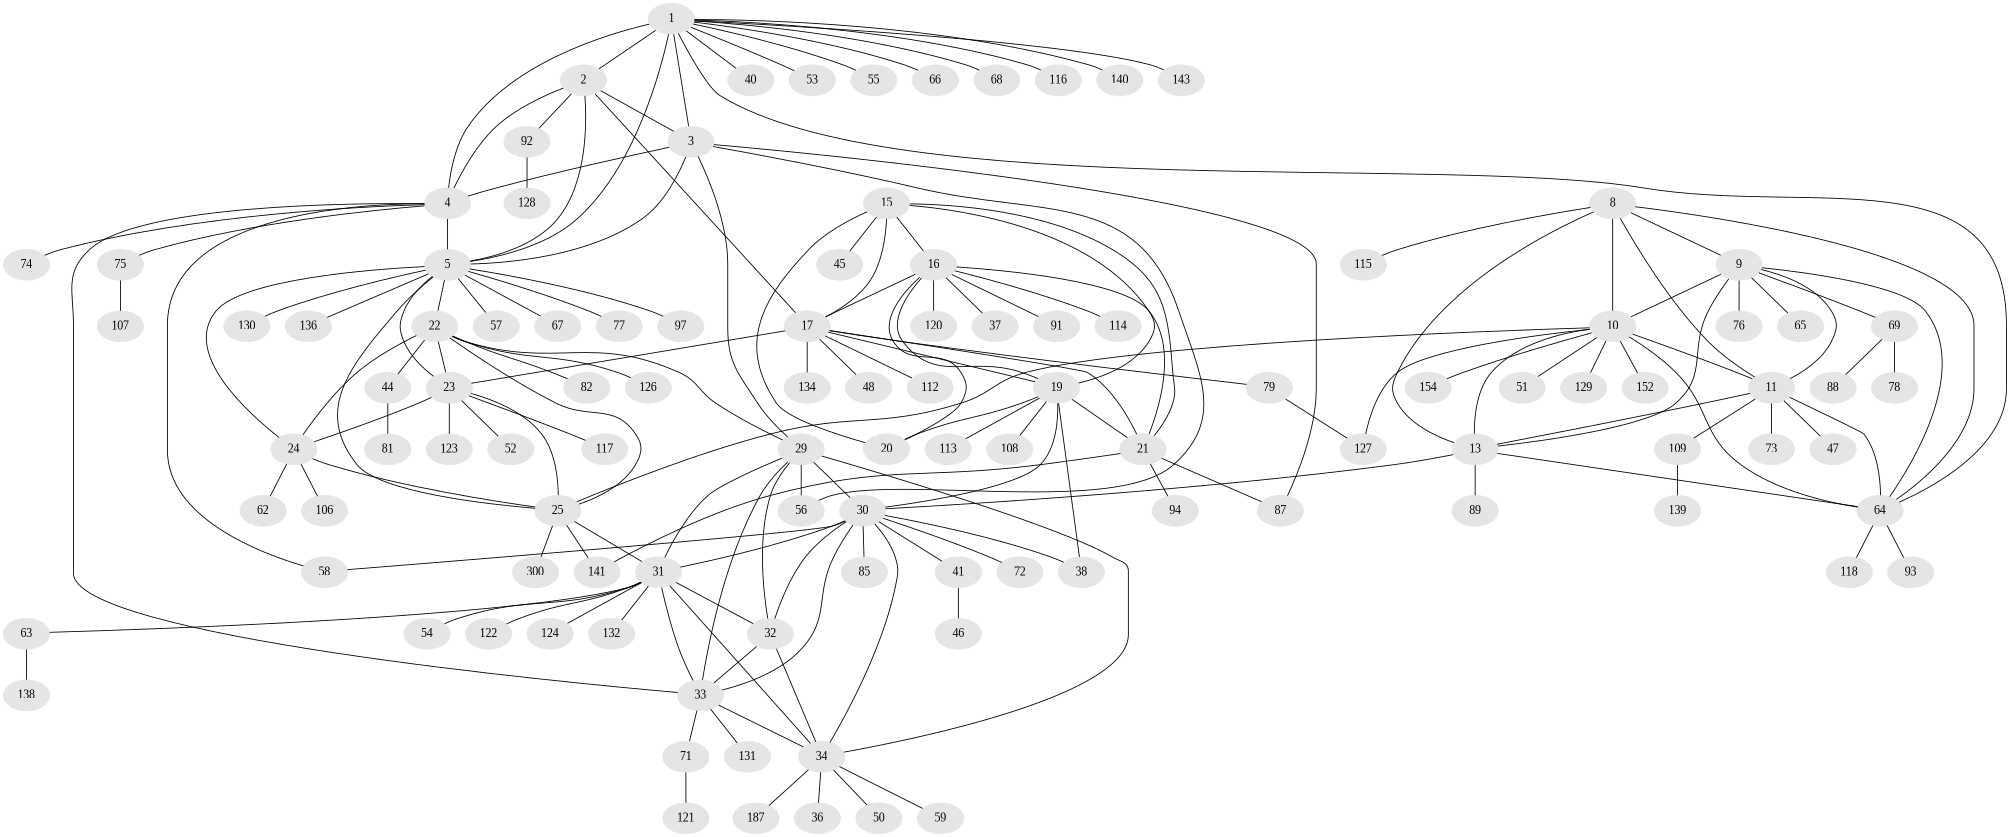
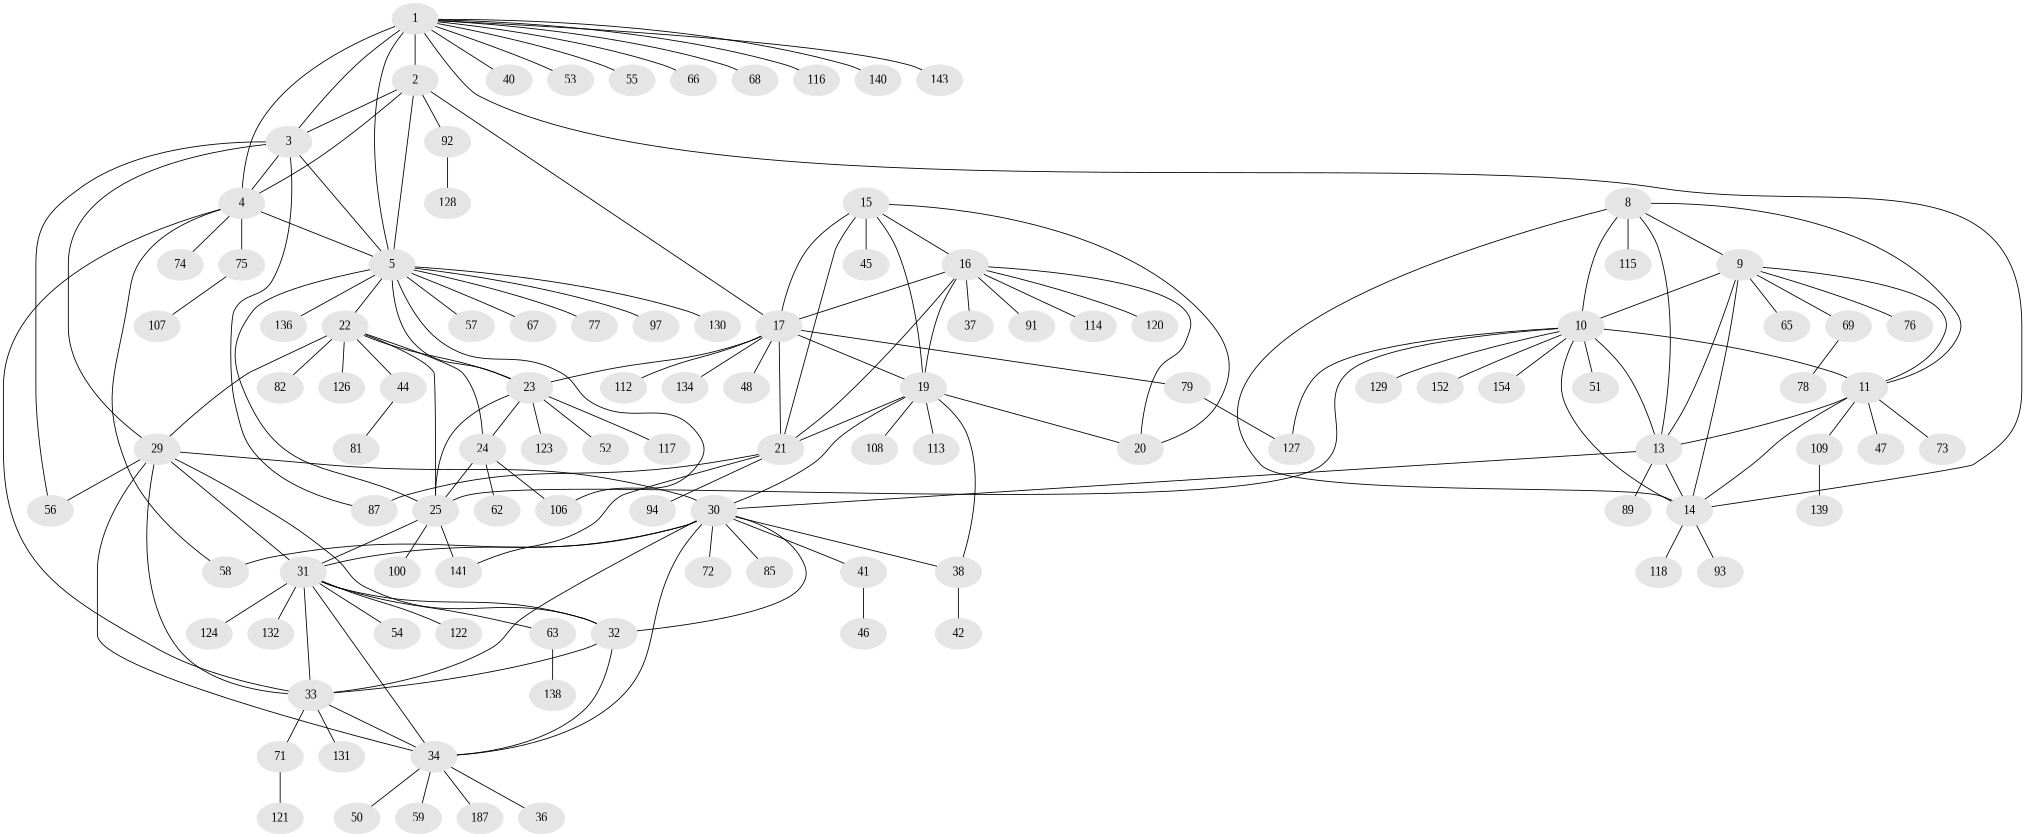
(242, 295) -> (608, 410)
(1833, 388) -> none
(1880, 511) -> (1690, 511)
(536, 572) -> (397, 572)
none -> (958, 634)
